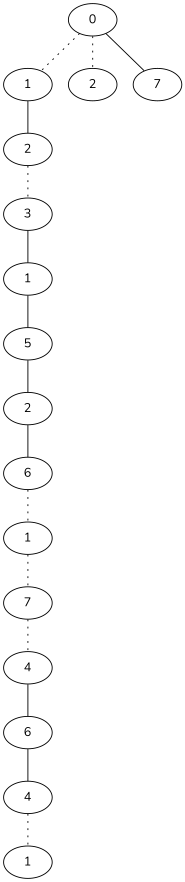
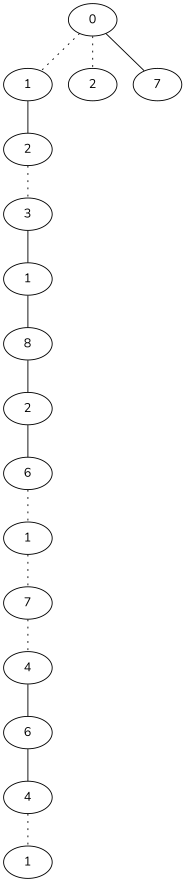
(28, 344) -> (28, 344)
